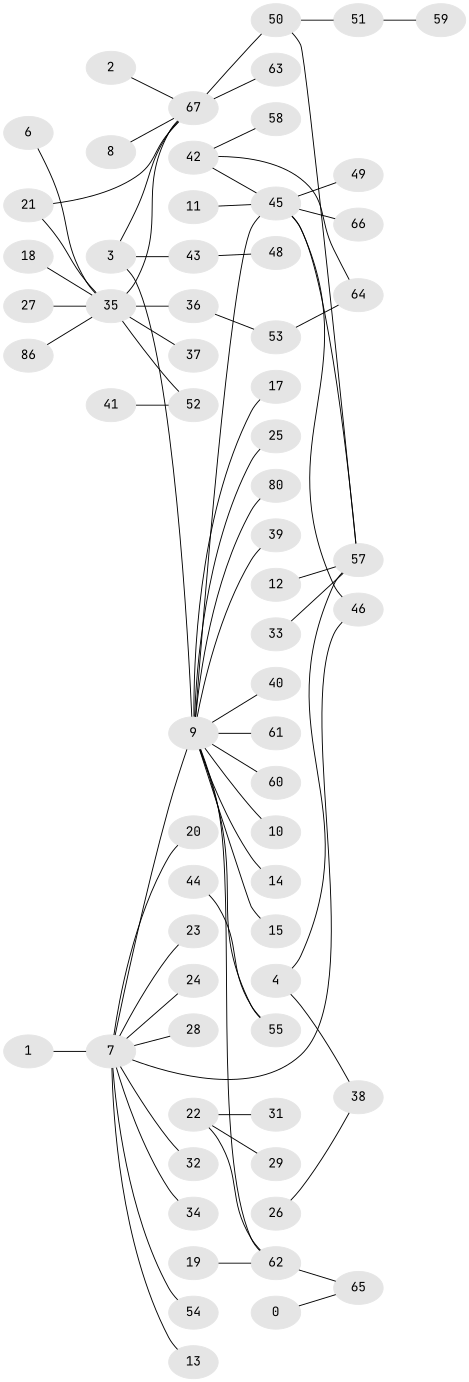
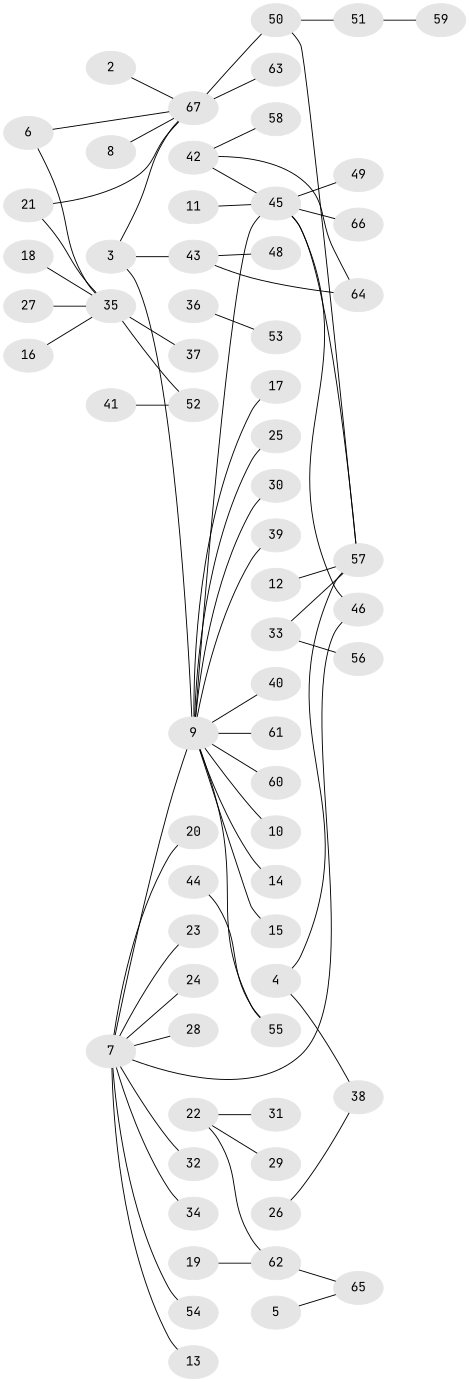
(152, 207) -> (111, 121)
(152, 306) -> none
(317, 316) -> (273, 283)
(28, 356) -> (28, 356)
(276, 486) -> (276, 486)
none -> (358, 659)
(227, 1001) -> none
(28, 1051) -> none
(276, 1313) -> (276, 1313)
